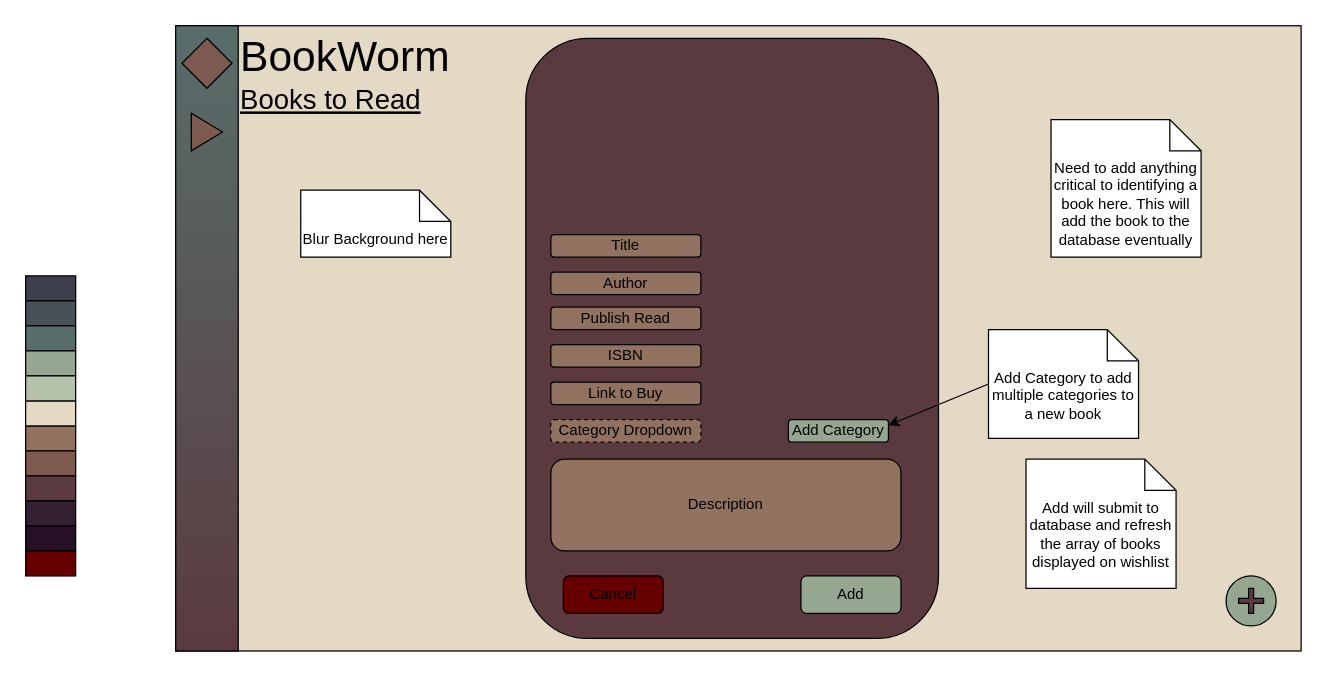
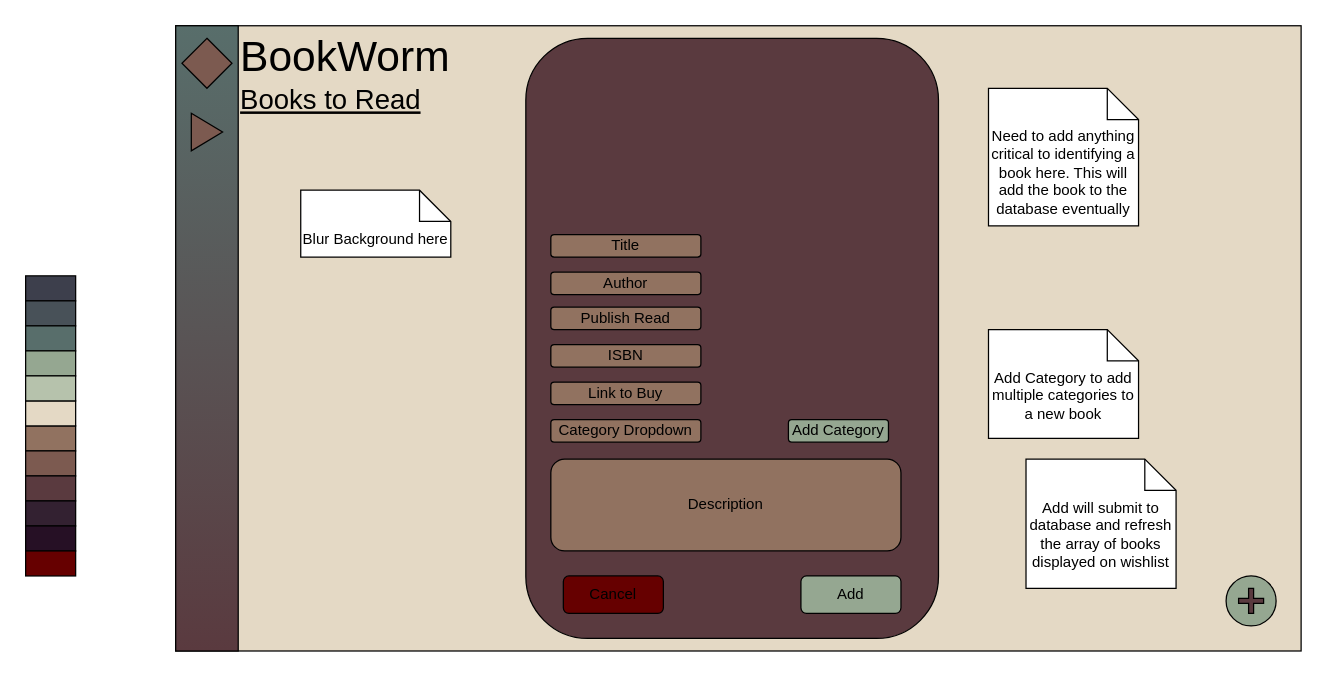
(1126, 188) -> (1063, 157)
(963, 394) -> none
(626, 431) -> (626, 431)
